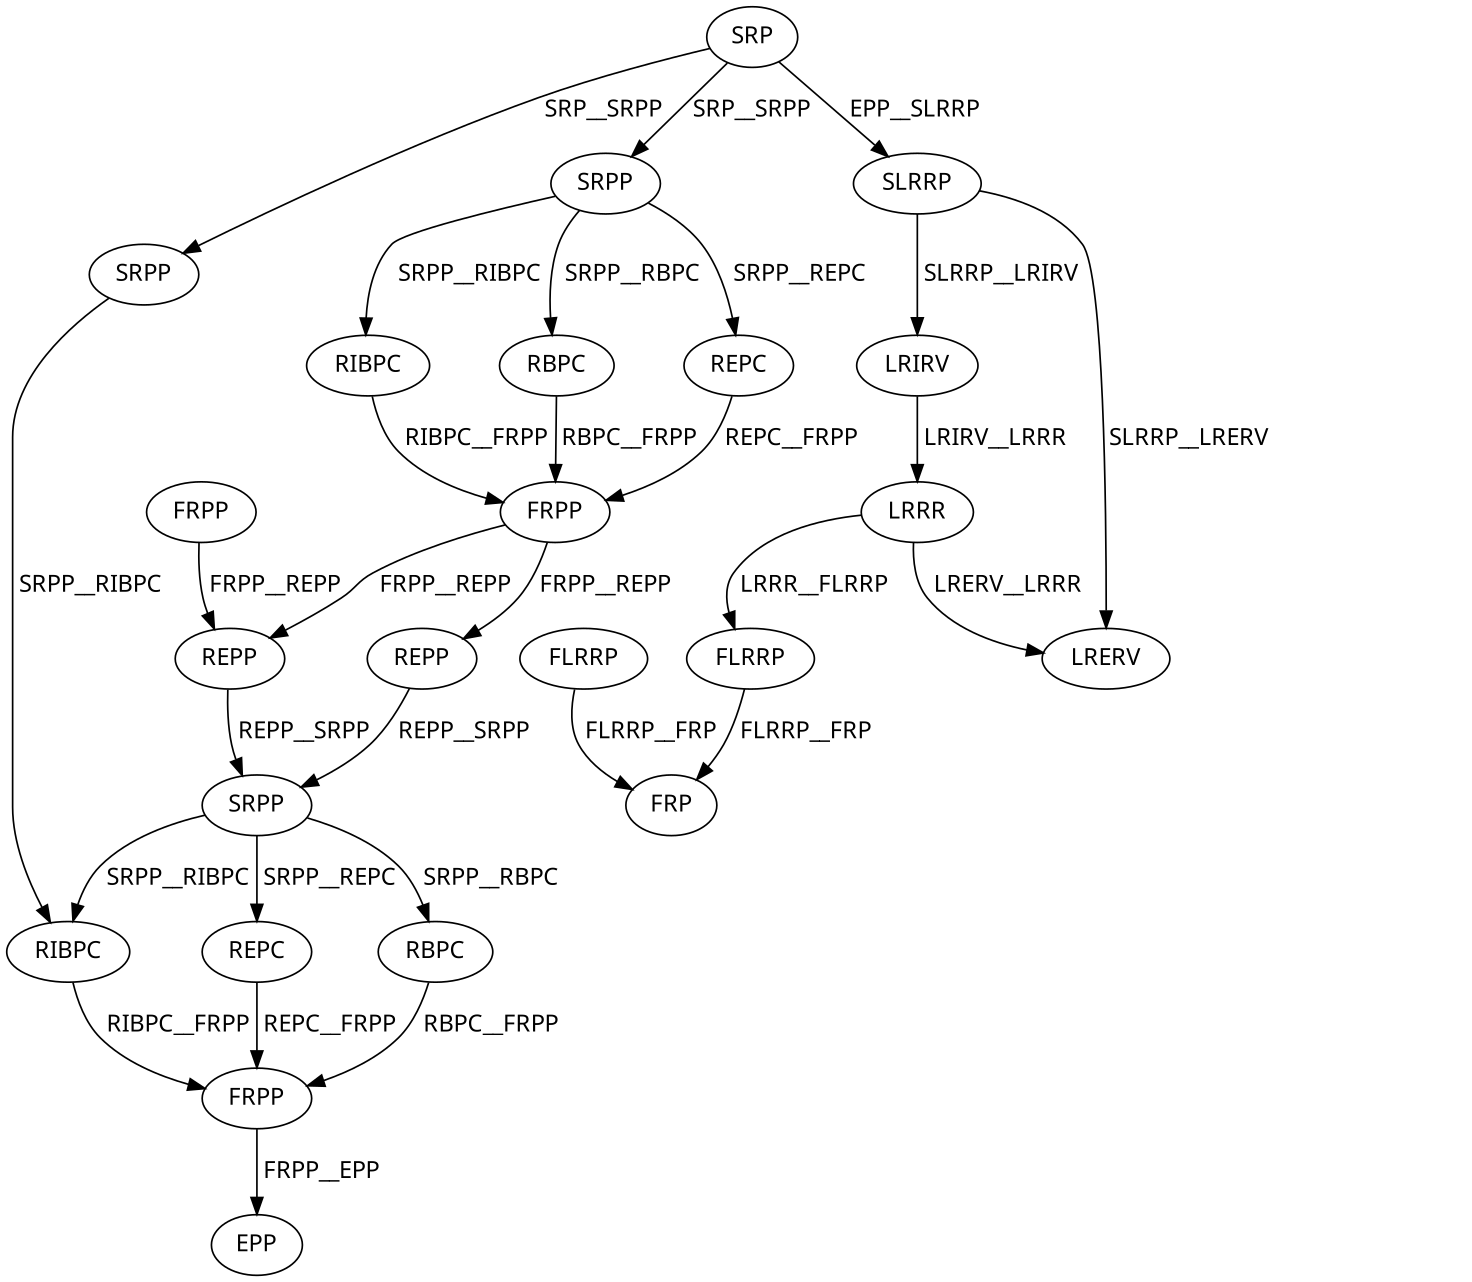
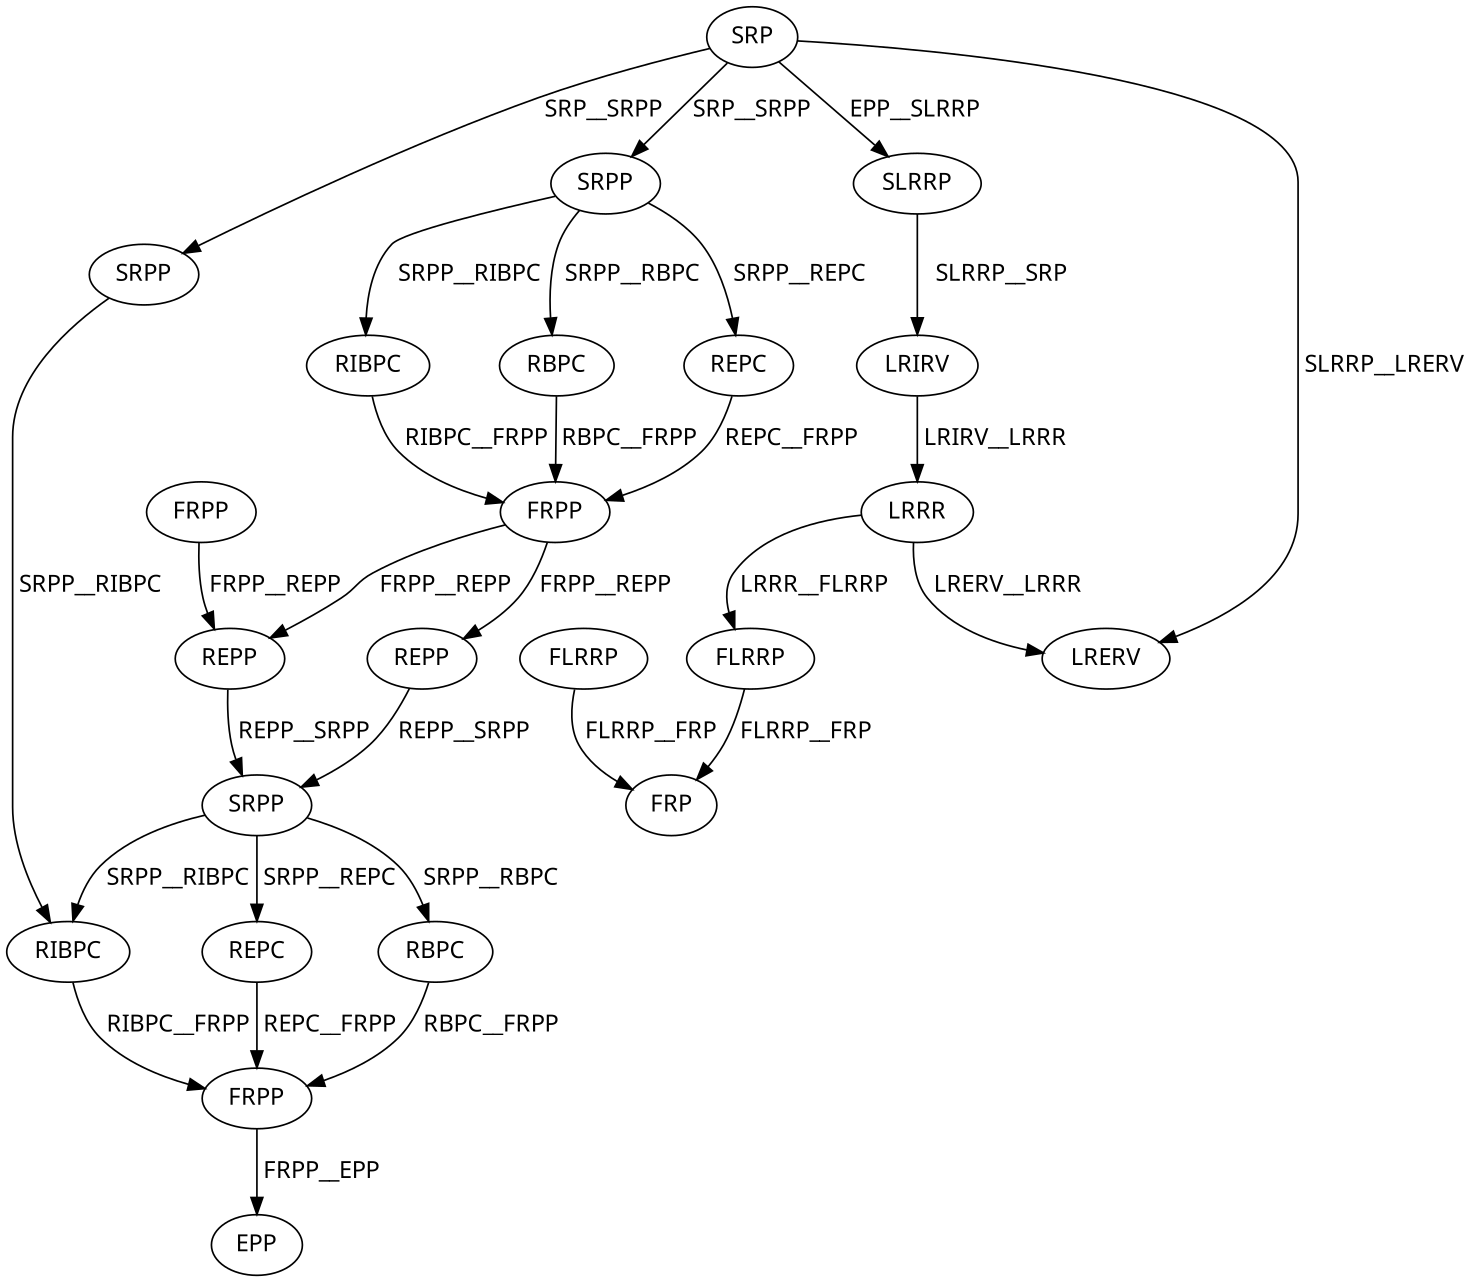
(998, 275) -> (998, 275)
(1101, 367) -> (1293, 170)
